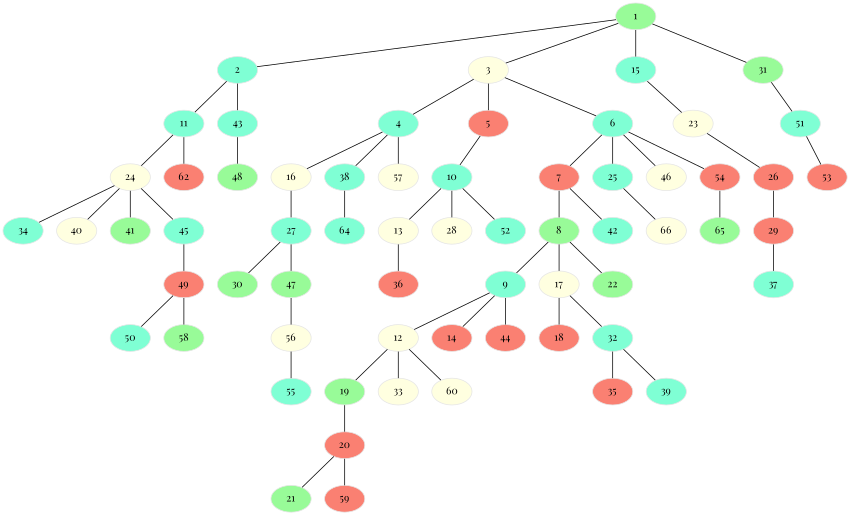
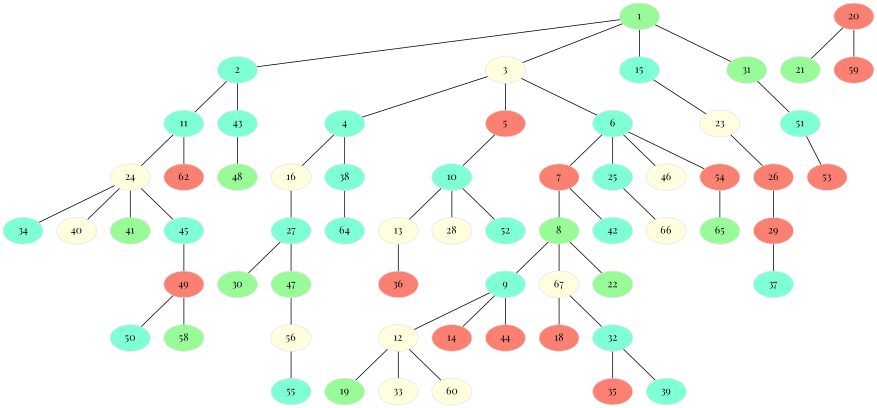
(398, 177) -> none
(559, 284) -> (559, 284)
(345, 418) -> none
